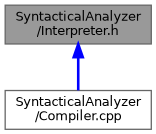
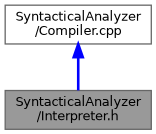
(78, 74) -> (78, 74)
